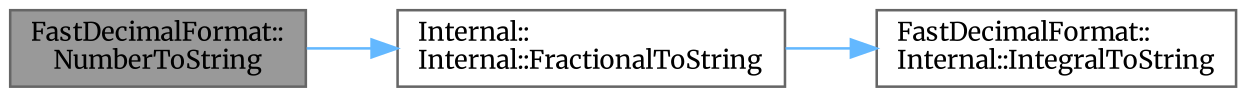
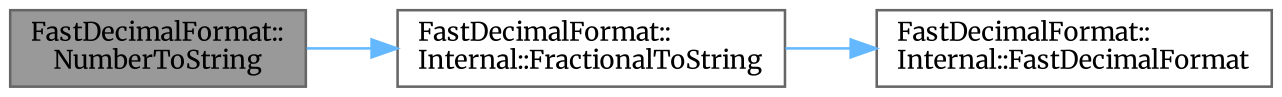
(591, 48) -> (591, 48)
(1056, 48) -> (1074, 48)
